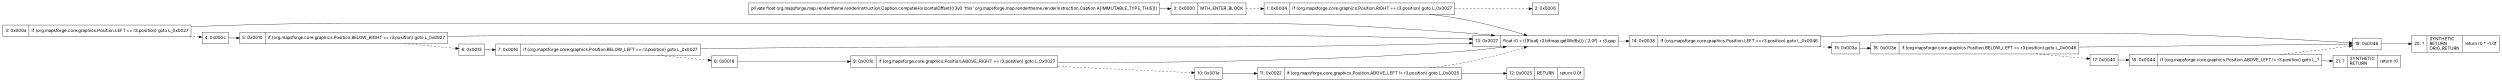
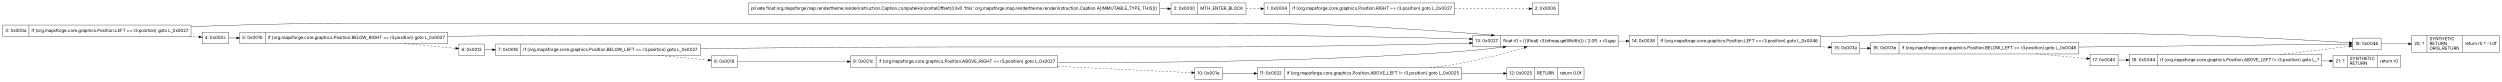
(1478, 22) -> none
